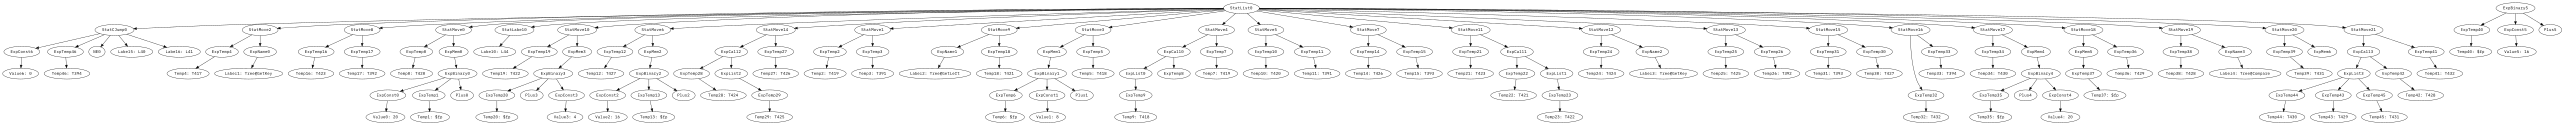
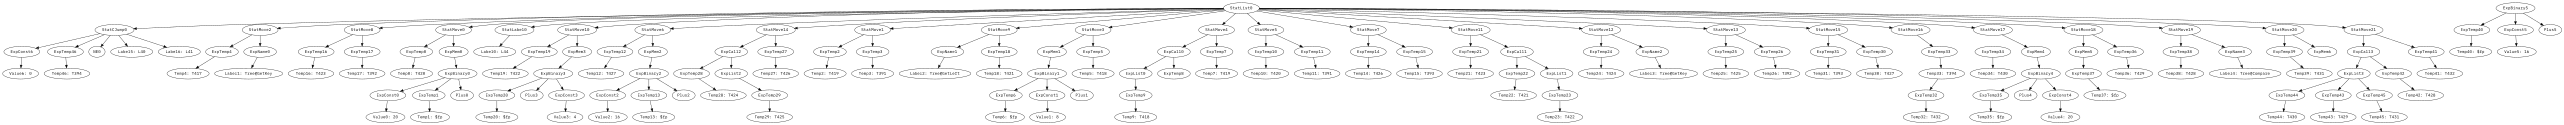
(1993, 39) -> none
(1912, 62) -> (1935, 83)
